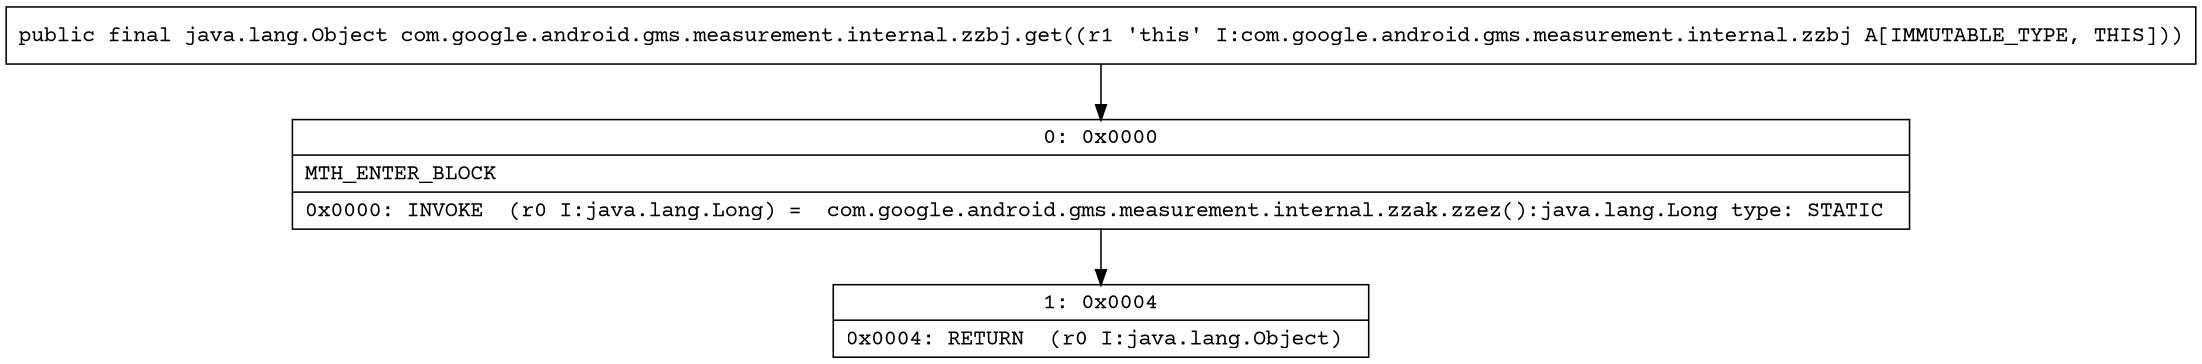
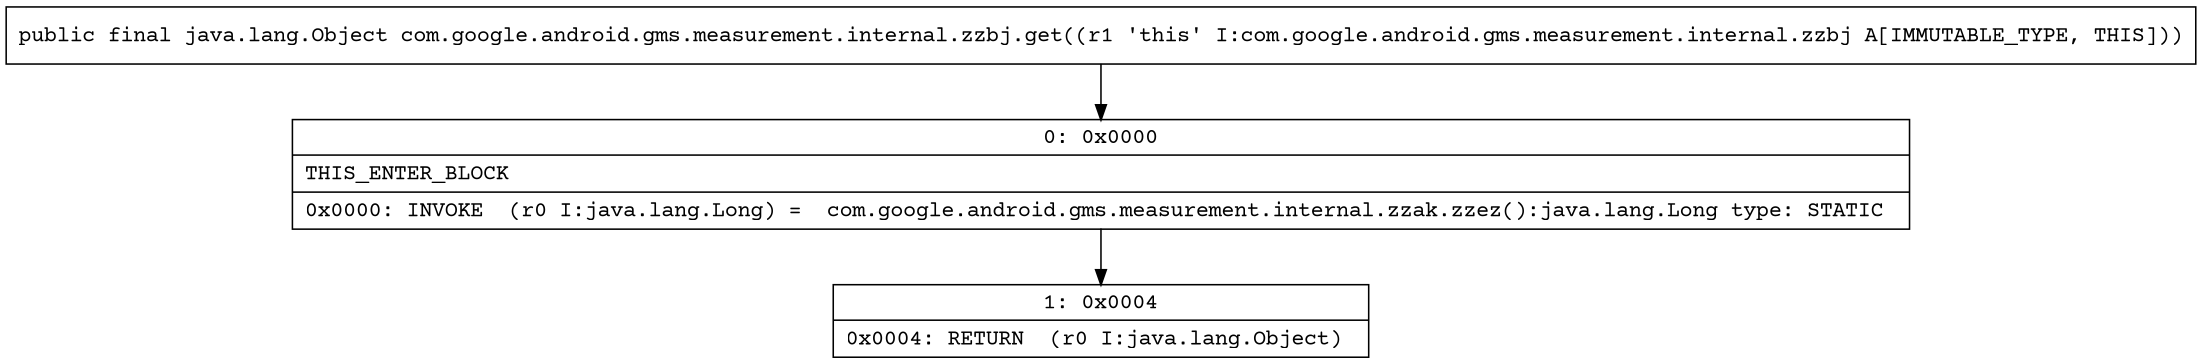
(400, 173) -> (407, 173)
